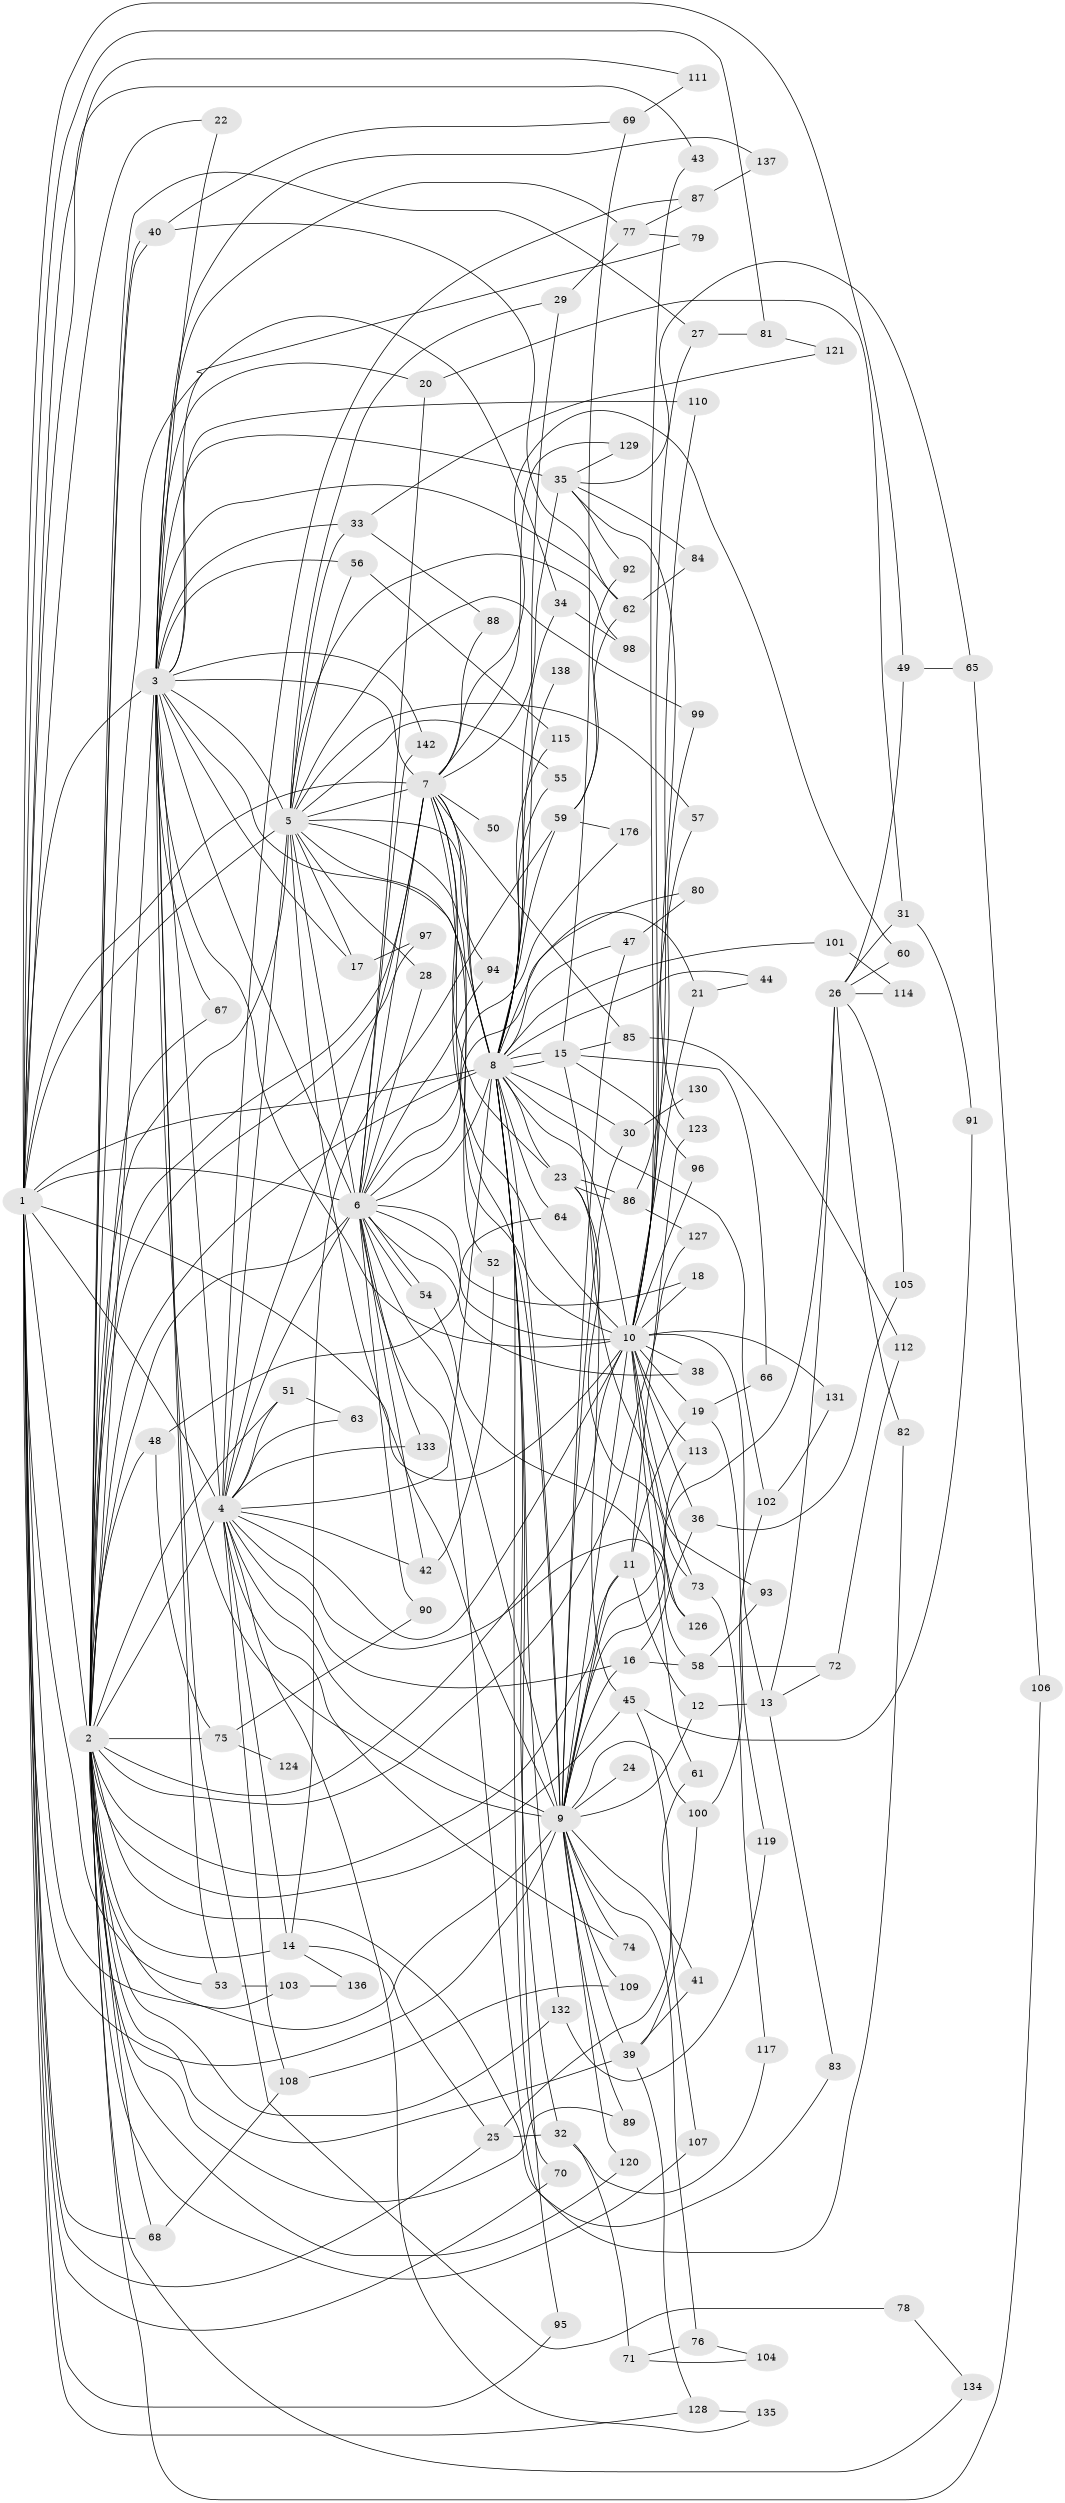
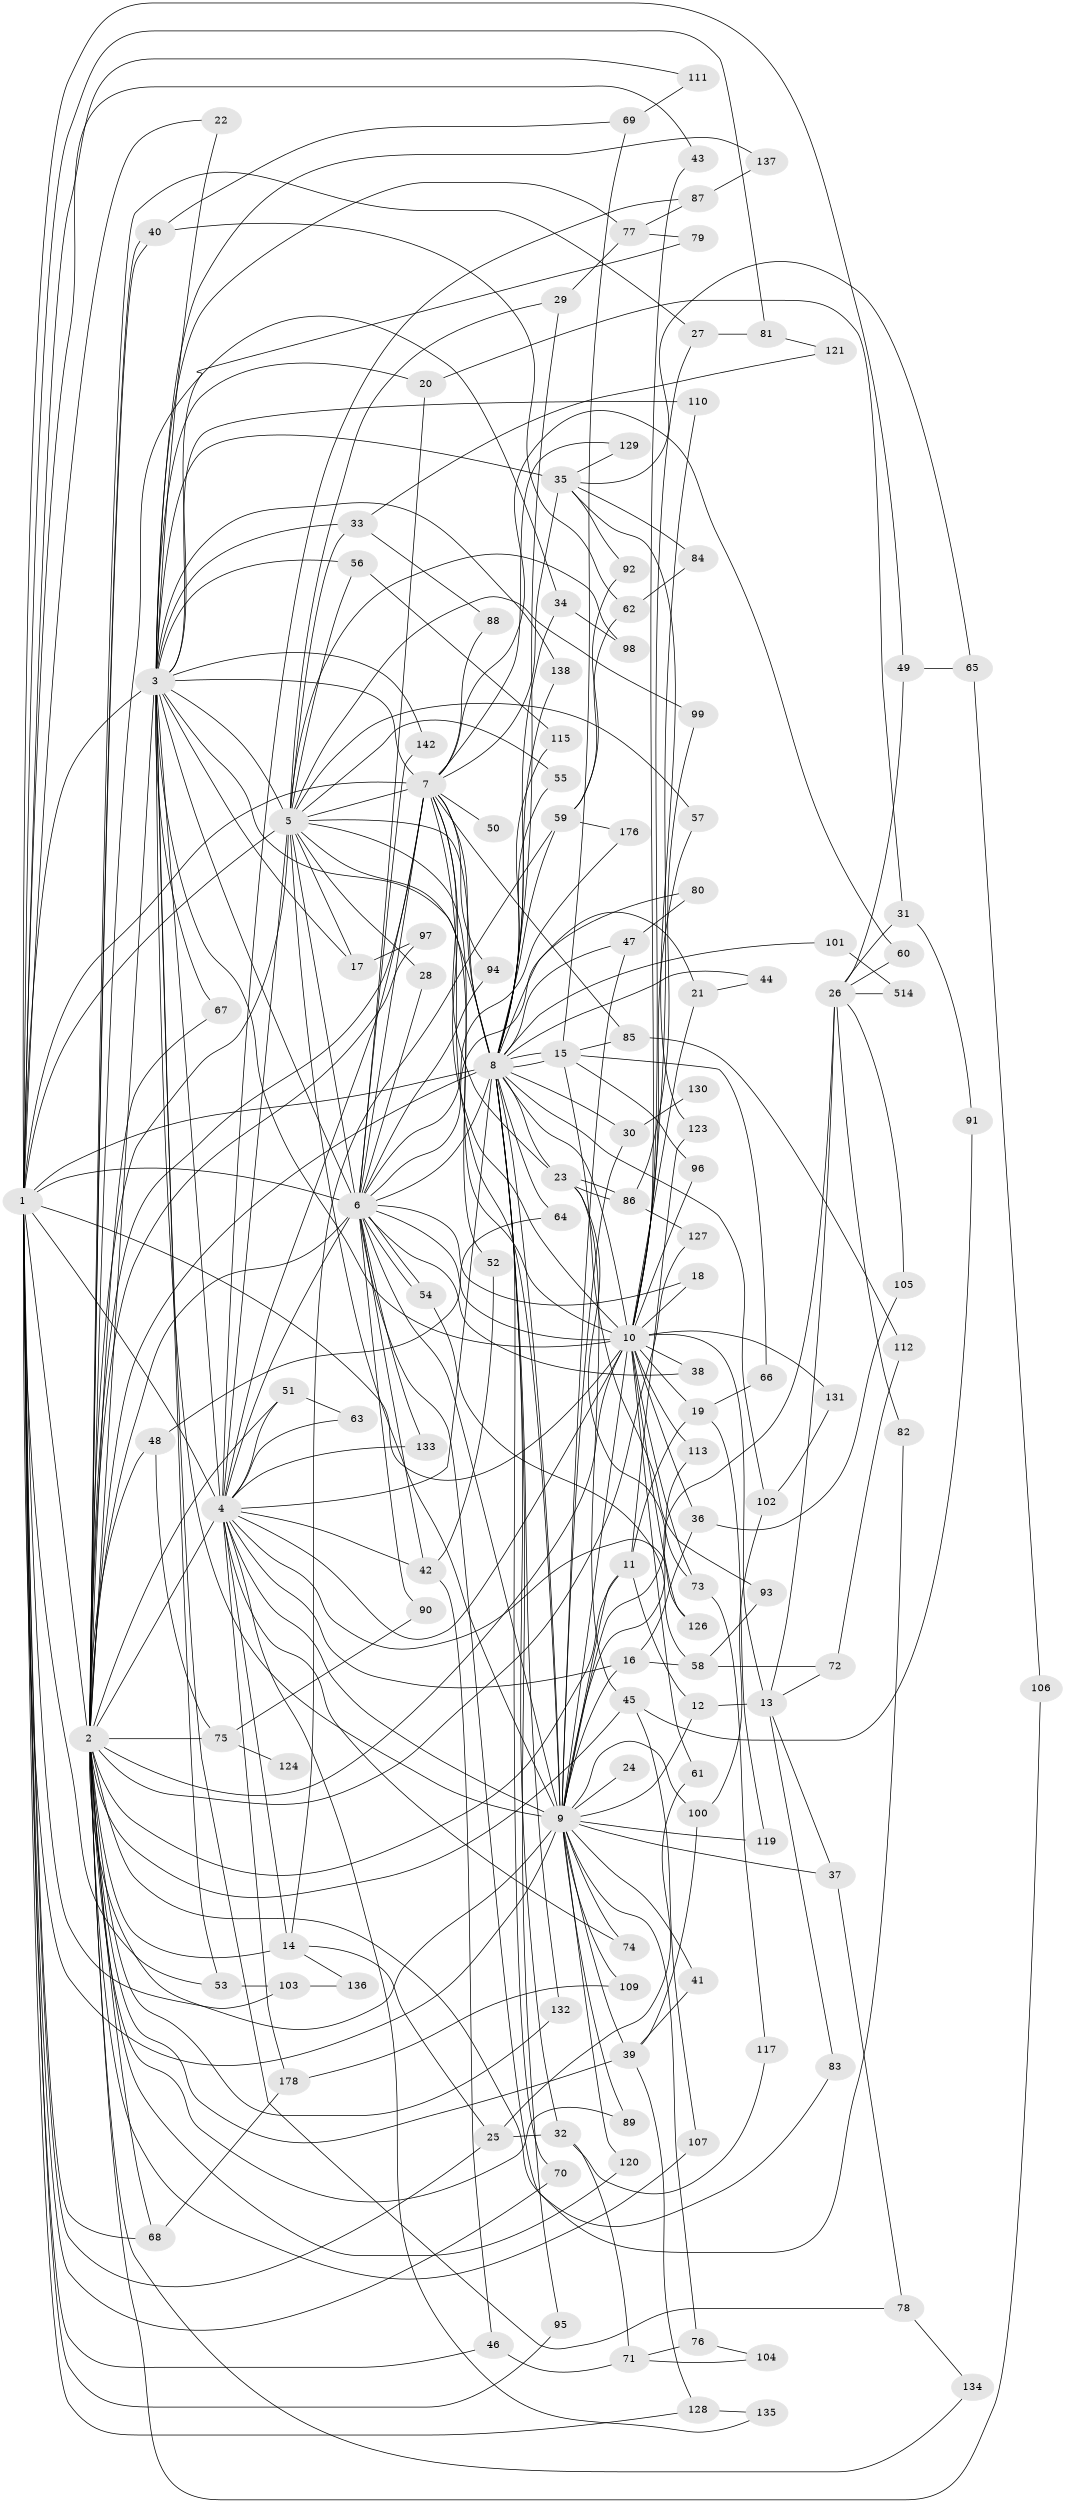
(329, 488) -> (325, 505)
(904, 994) -> (904, 994)
none -> (835, 1876)
(706, 2029) -> (659, 1832)
(289, 2082) -> (289, 2082)
none -> (494, 2345)
